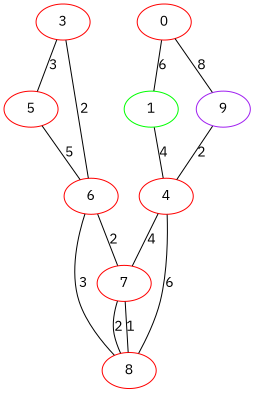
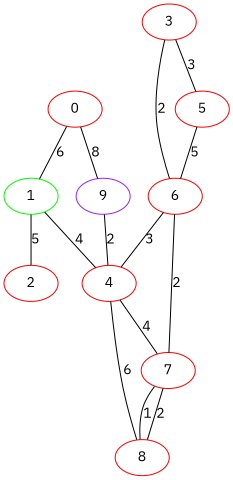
none -> (31, 283)
(76, 290) -> (142, 240)
